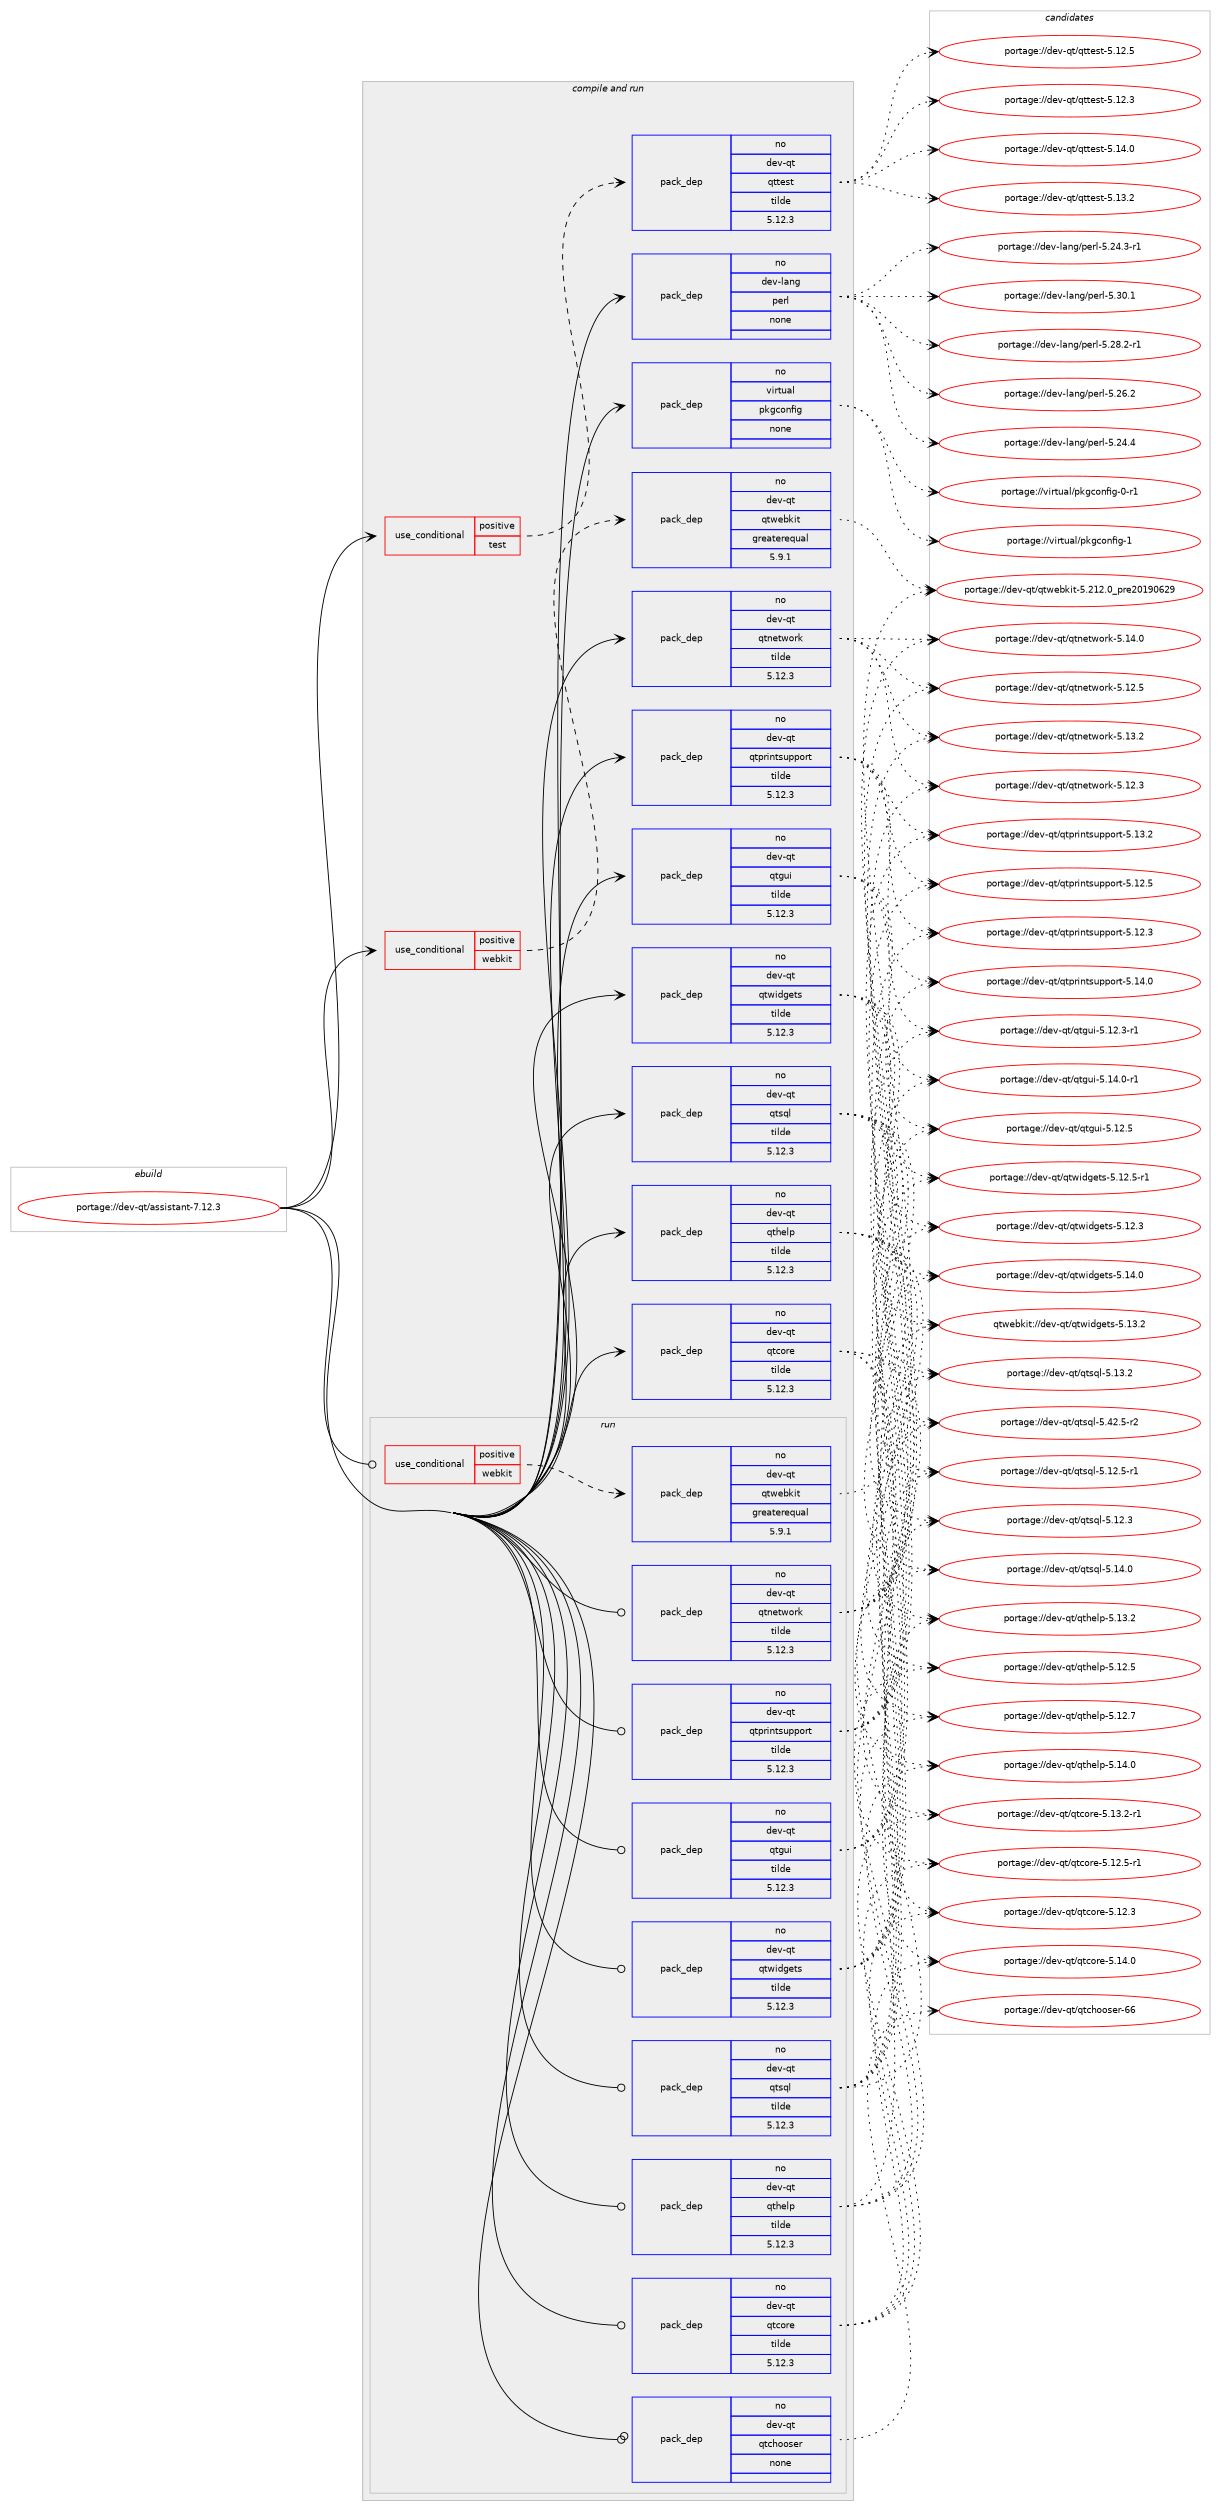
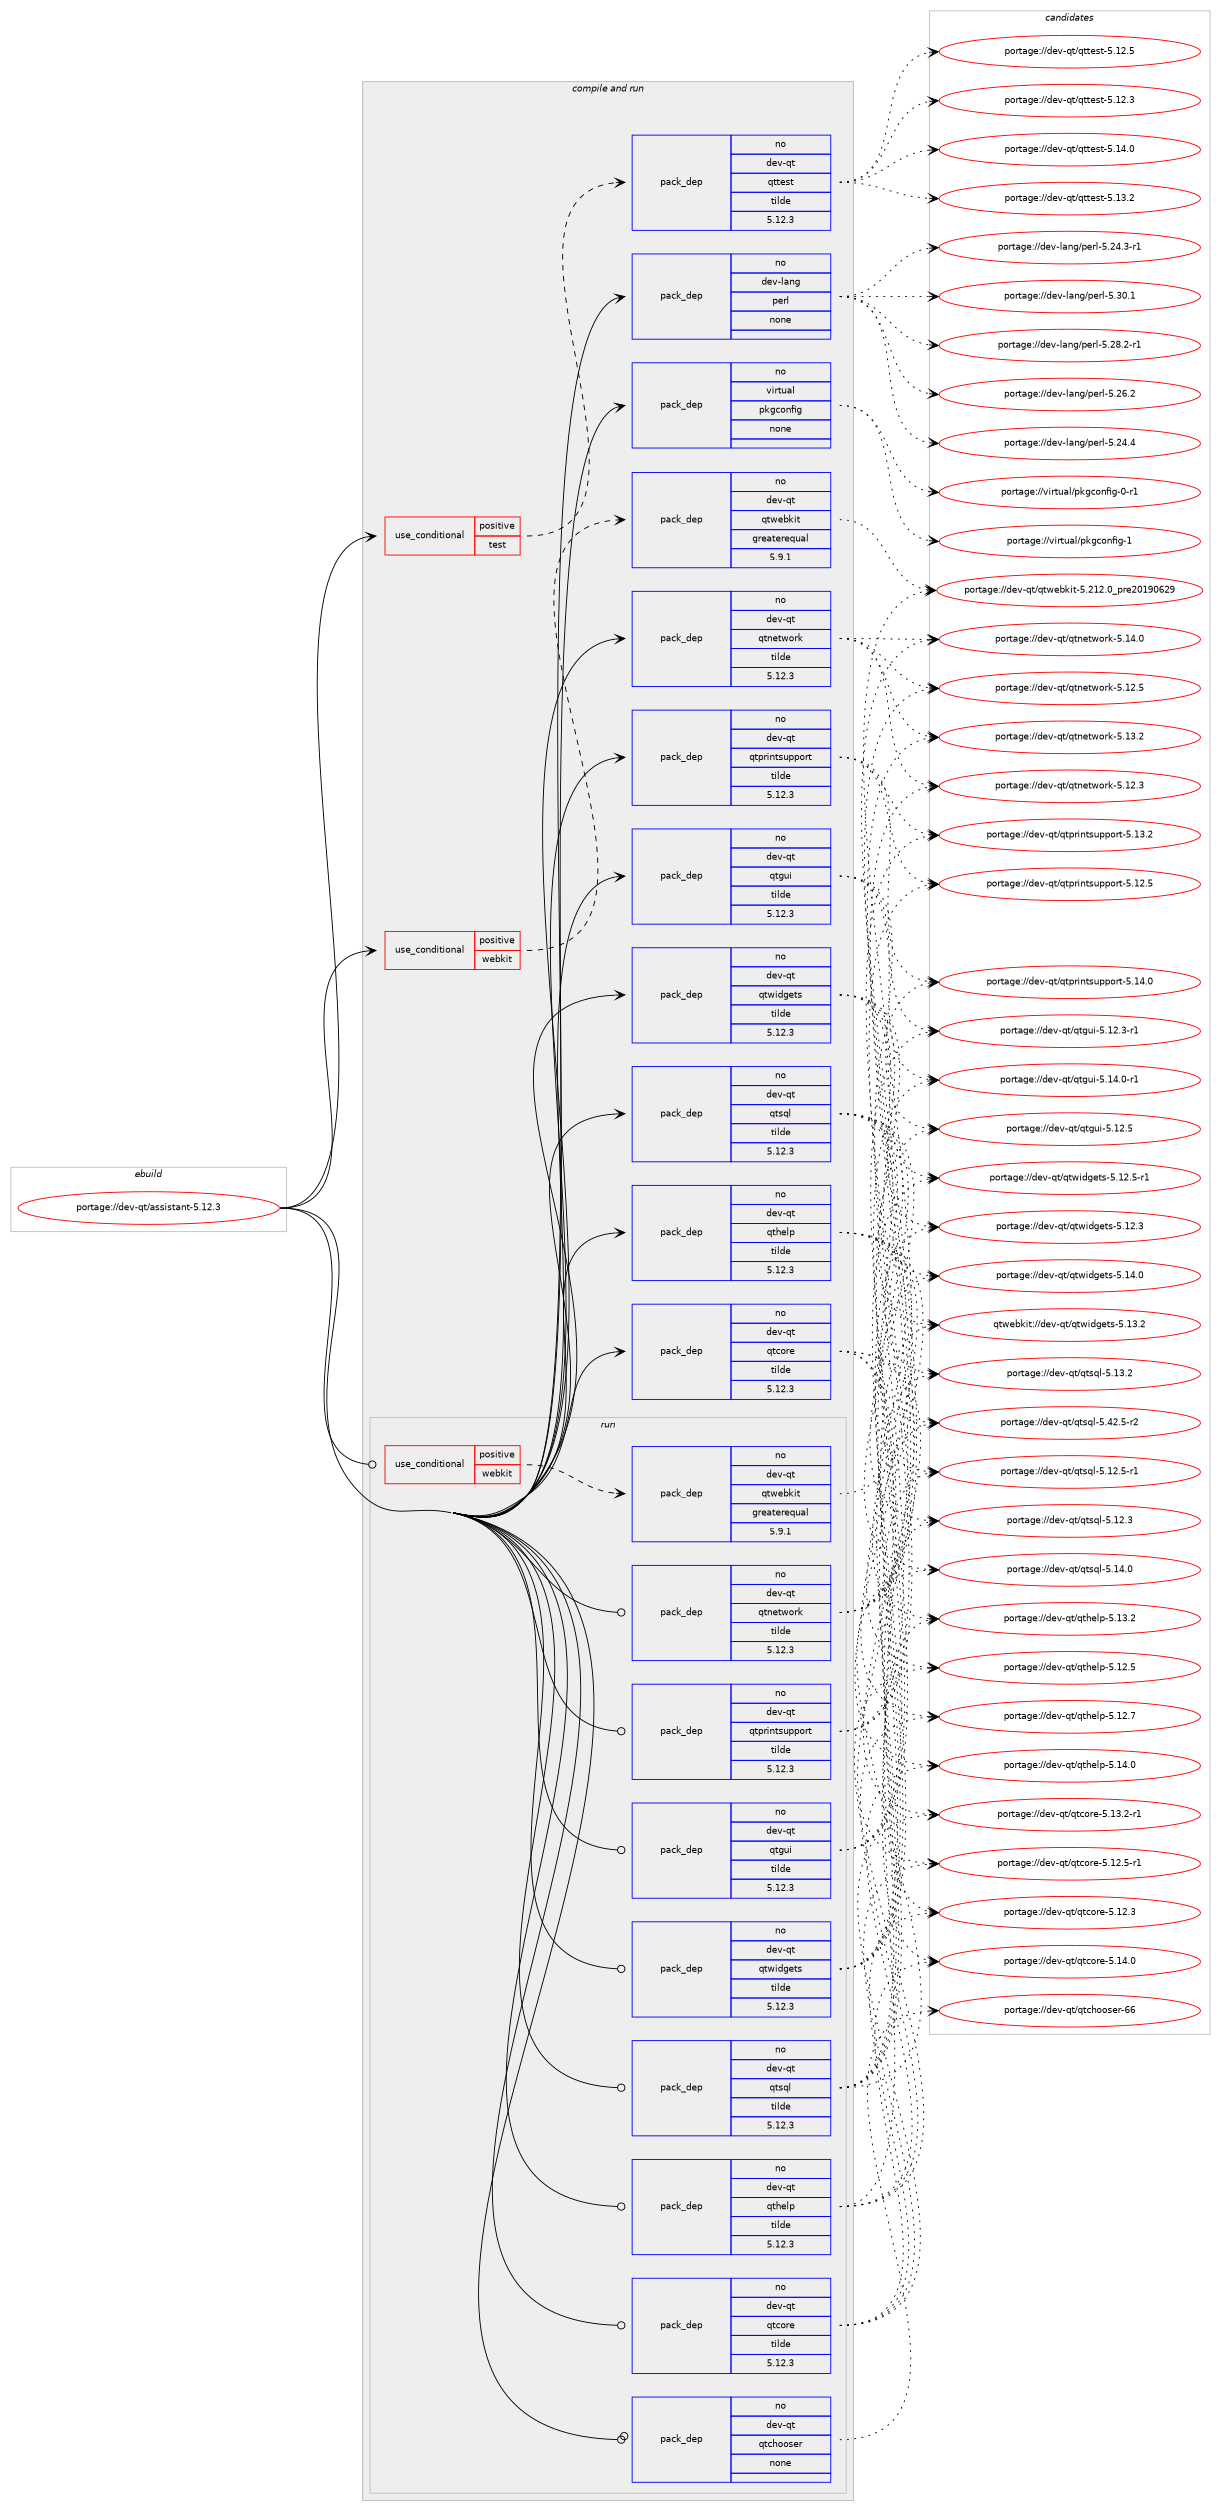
(1070, 933) -> none
(149, 1208) -> (149, 1208)
